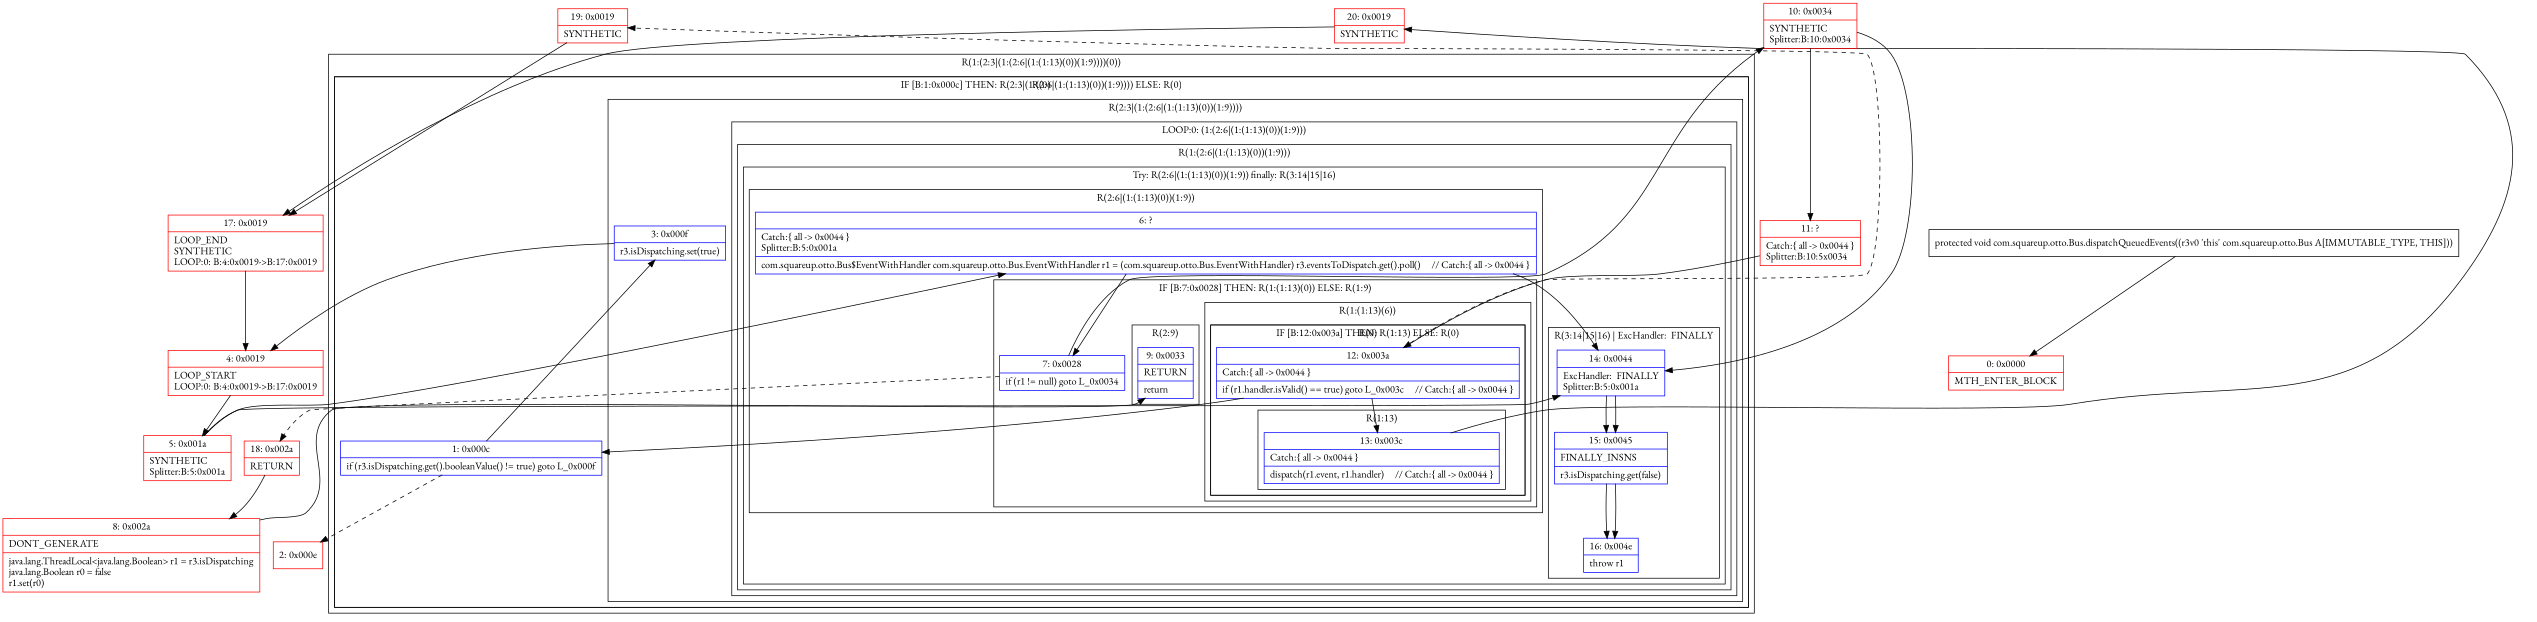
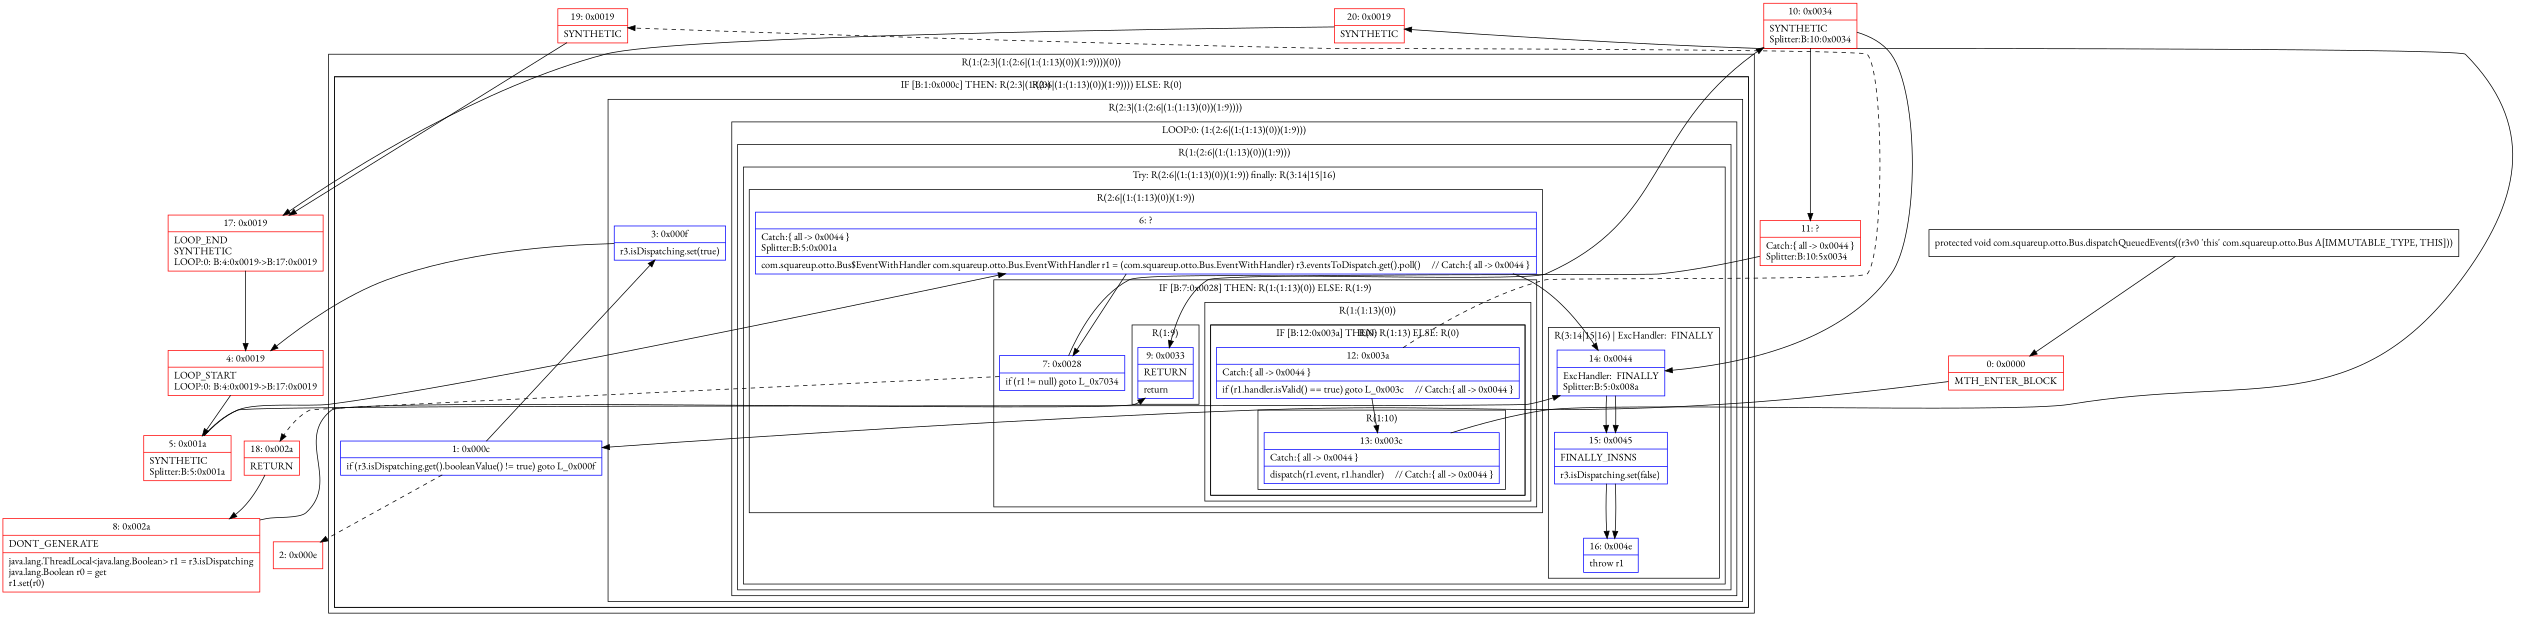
(1661, 274) -> (1558, 275)
(1368, 311) -> (1368, 311)
(1166, 333) -> (1166, 333)
(1062, 381) -> (1062, 381)
(1601, 387) -> (1601, 387)
(1382, 418) -> (1382, 418)
(927, 432) -> (1246, 410)
(1611, 475) -> (1610, 475)
(60, 572) -> (58, 572)
